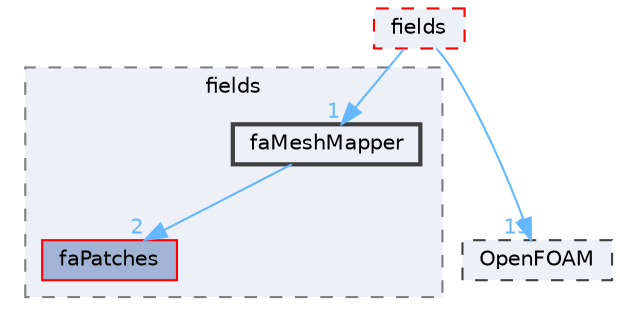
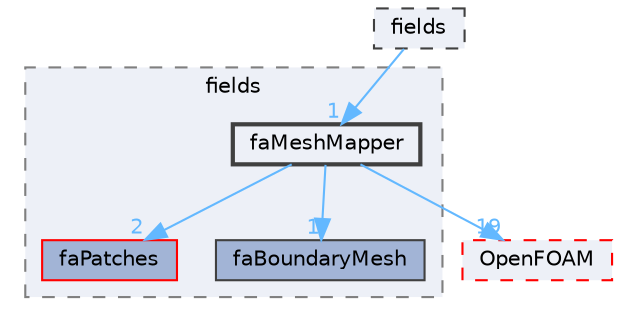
(419, 28) -> (419, 28)
(486, 131) -> (422, 197)
none -> (320, 260)
(537, 260) -> (537, 260)
